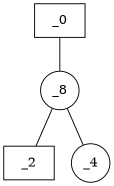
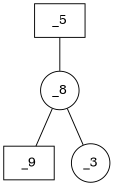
(60, 21) -> (60, 21)
(29, 163) -> (29, 163)
(91, 163) -> (91, 163)
